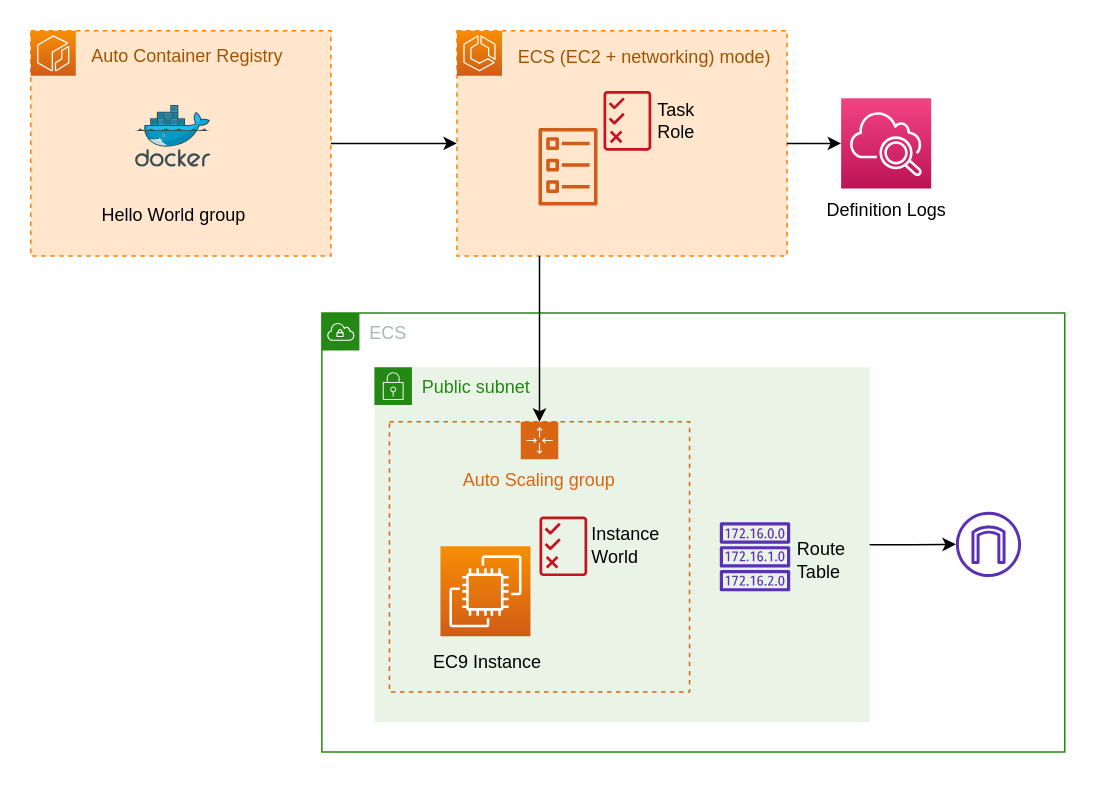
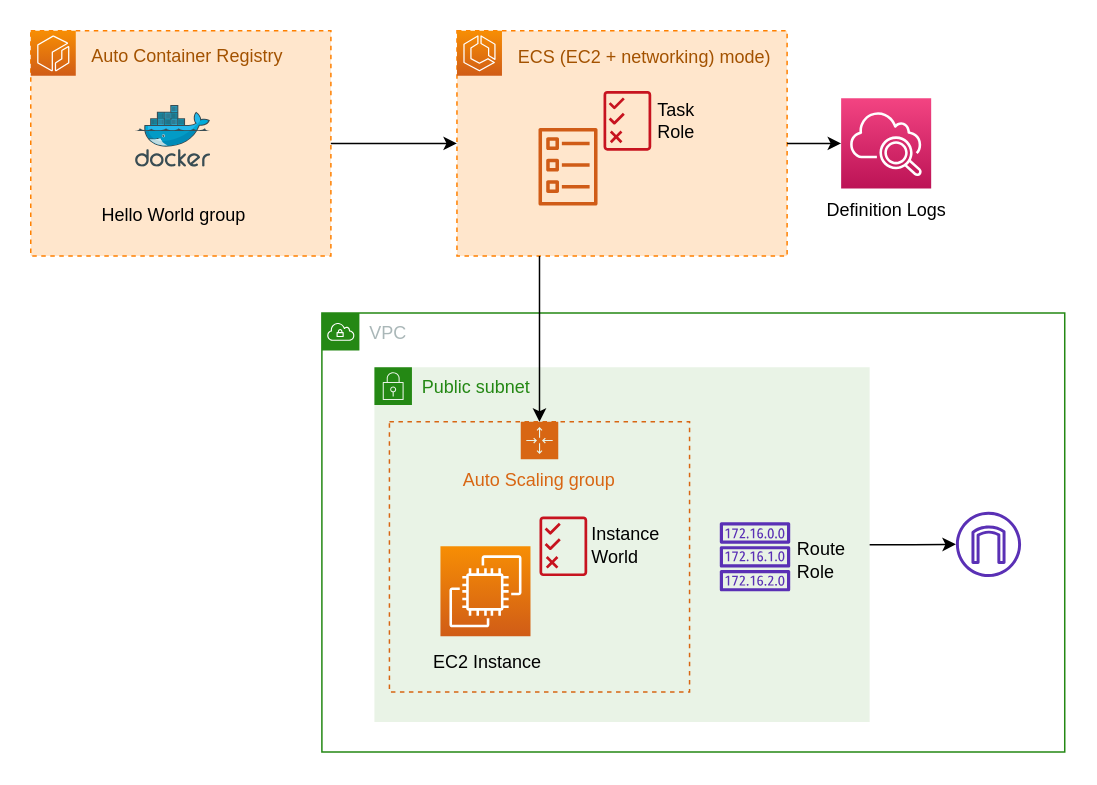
(385, 334) -> (385, 334)
(822, 560) -> (822, 560)
(488, 662) -> (488, 662)
